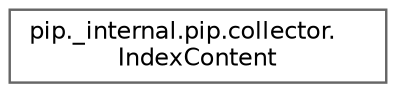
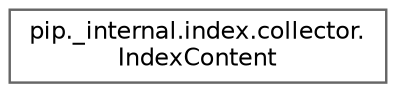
(198, 46) -> (198, 46)
